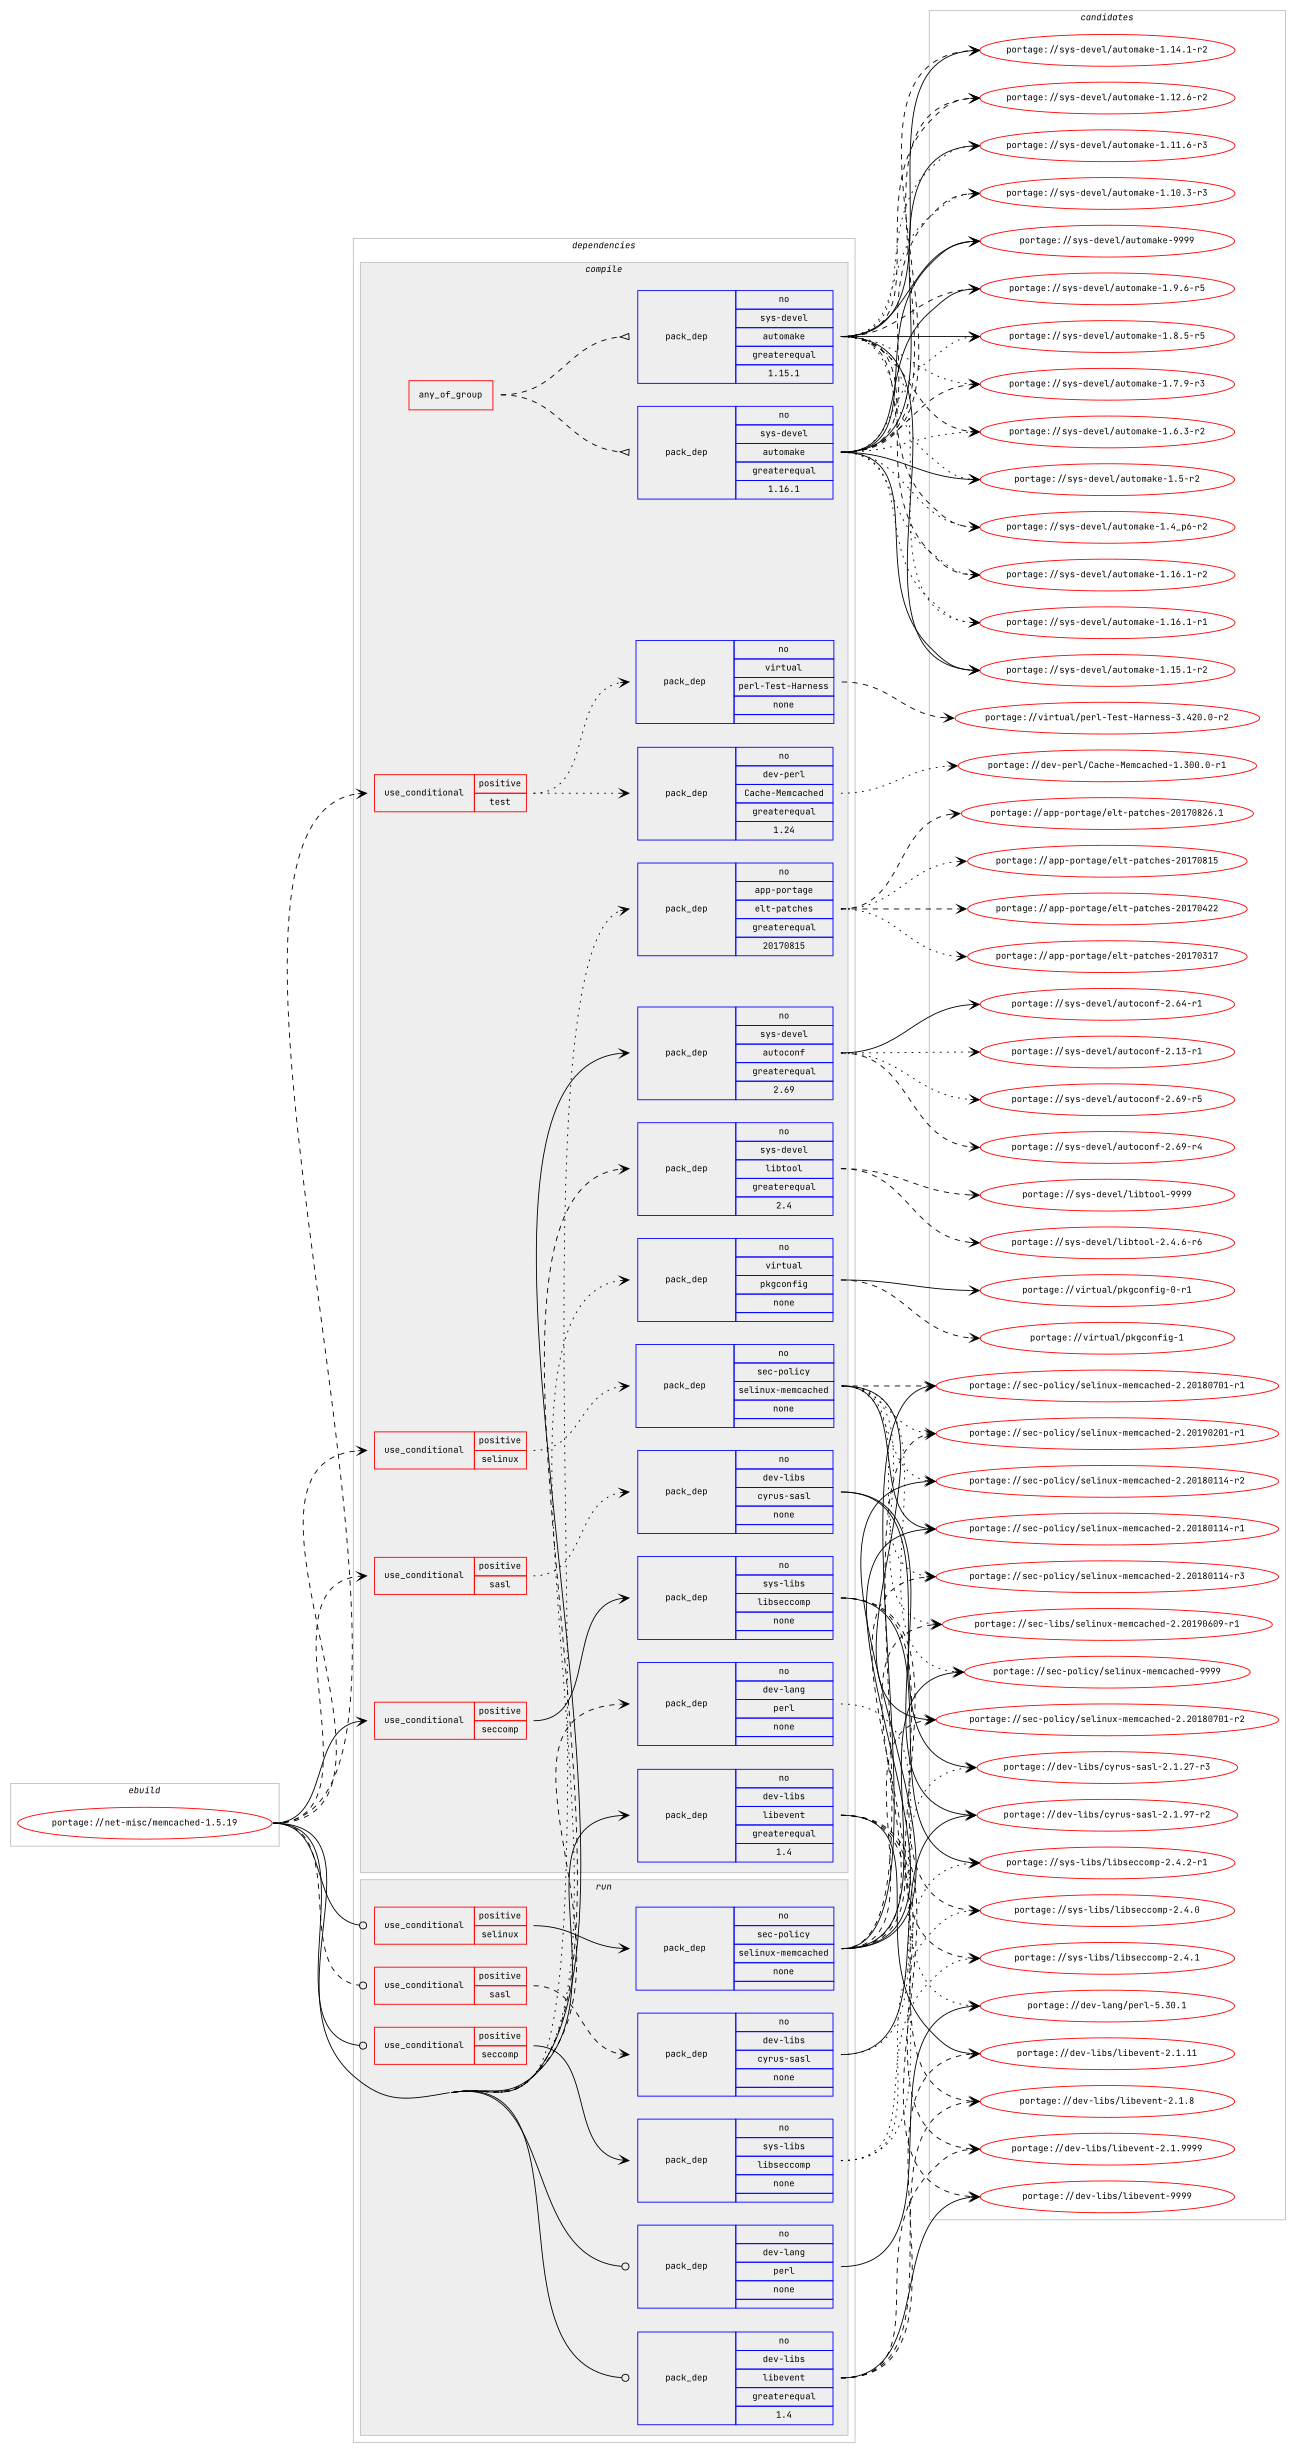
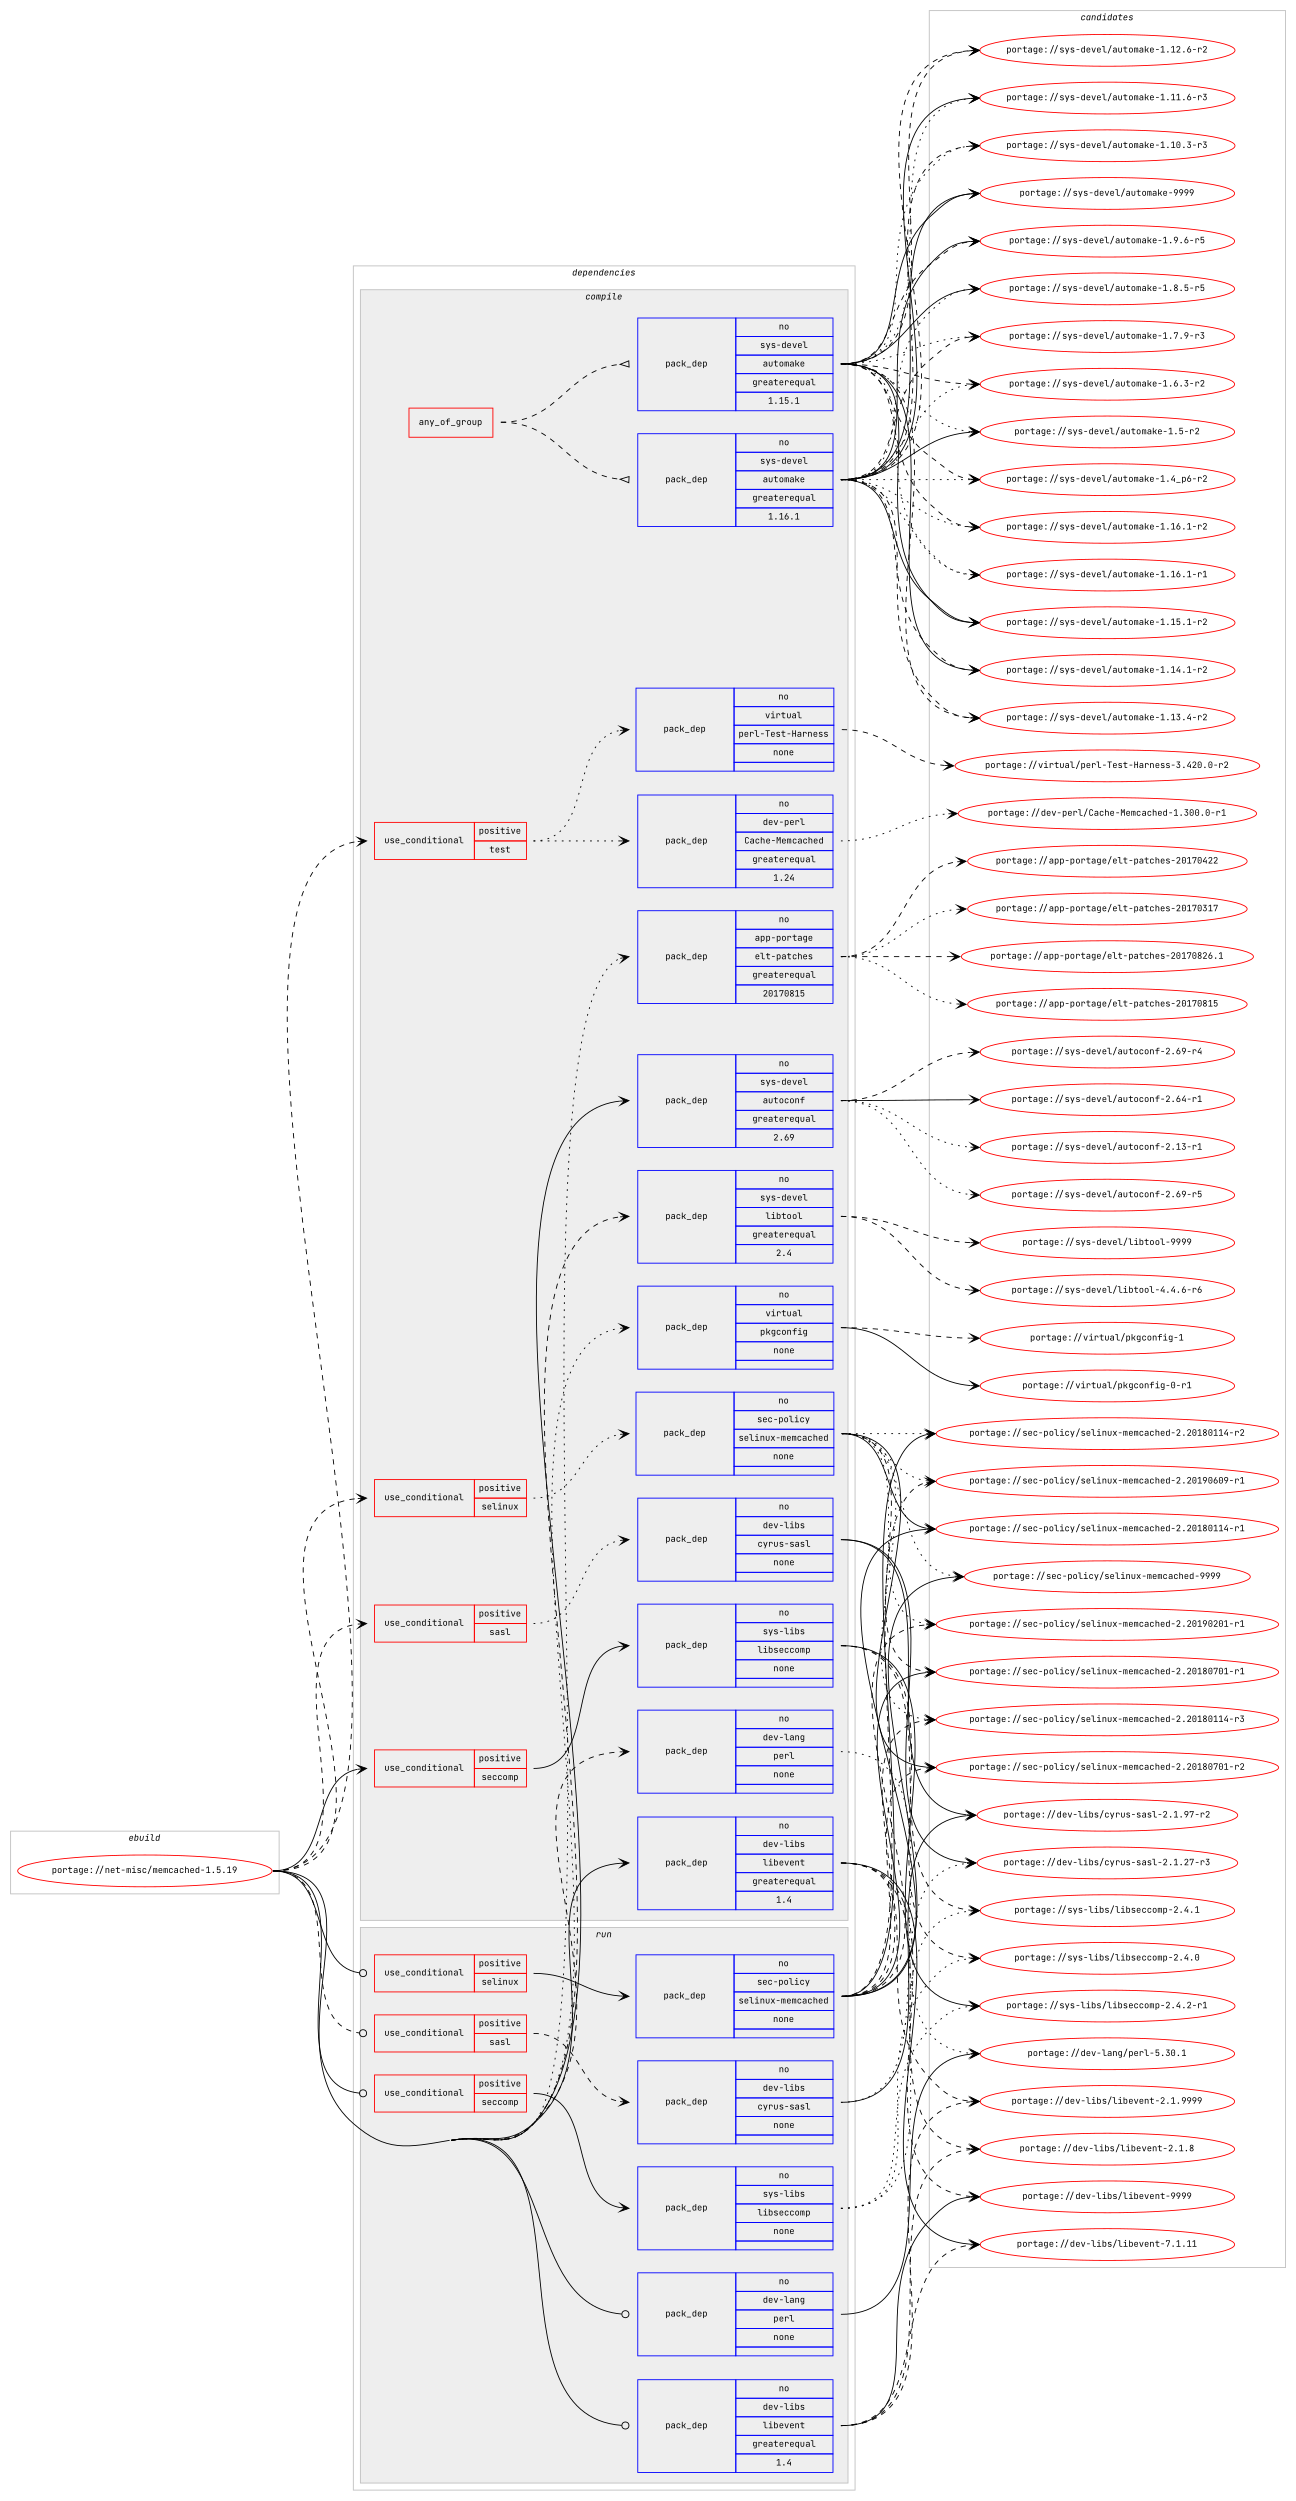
none -> (1107, 718)
(1107, 1243) -> (1107, 1291)
(1107, 1624) -> (1107, 1481)
(1107, 2054) -> (1107, 2245)
